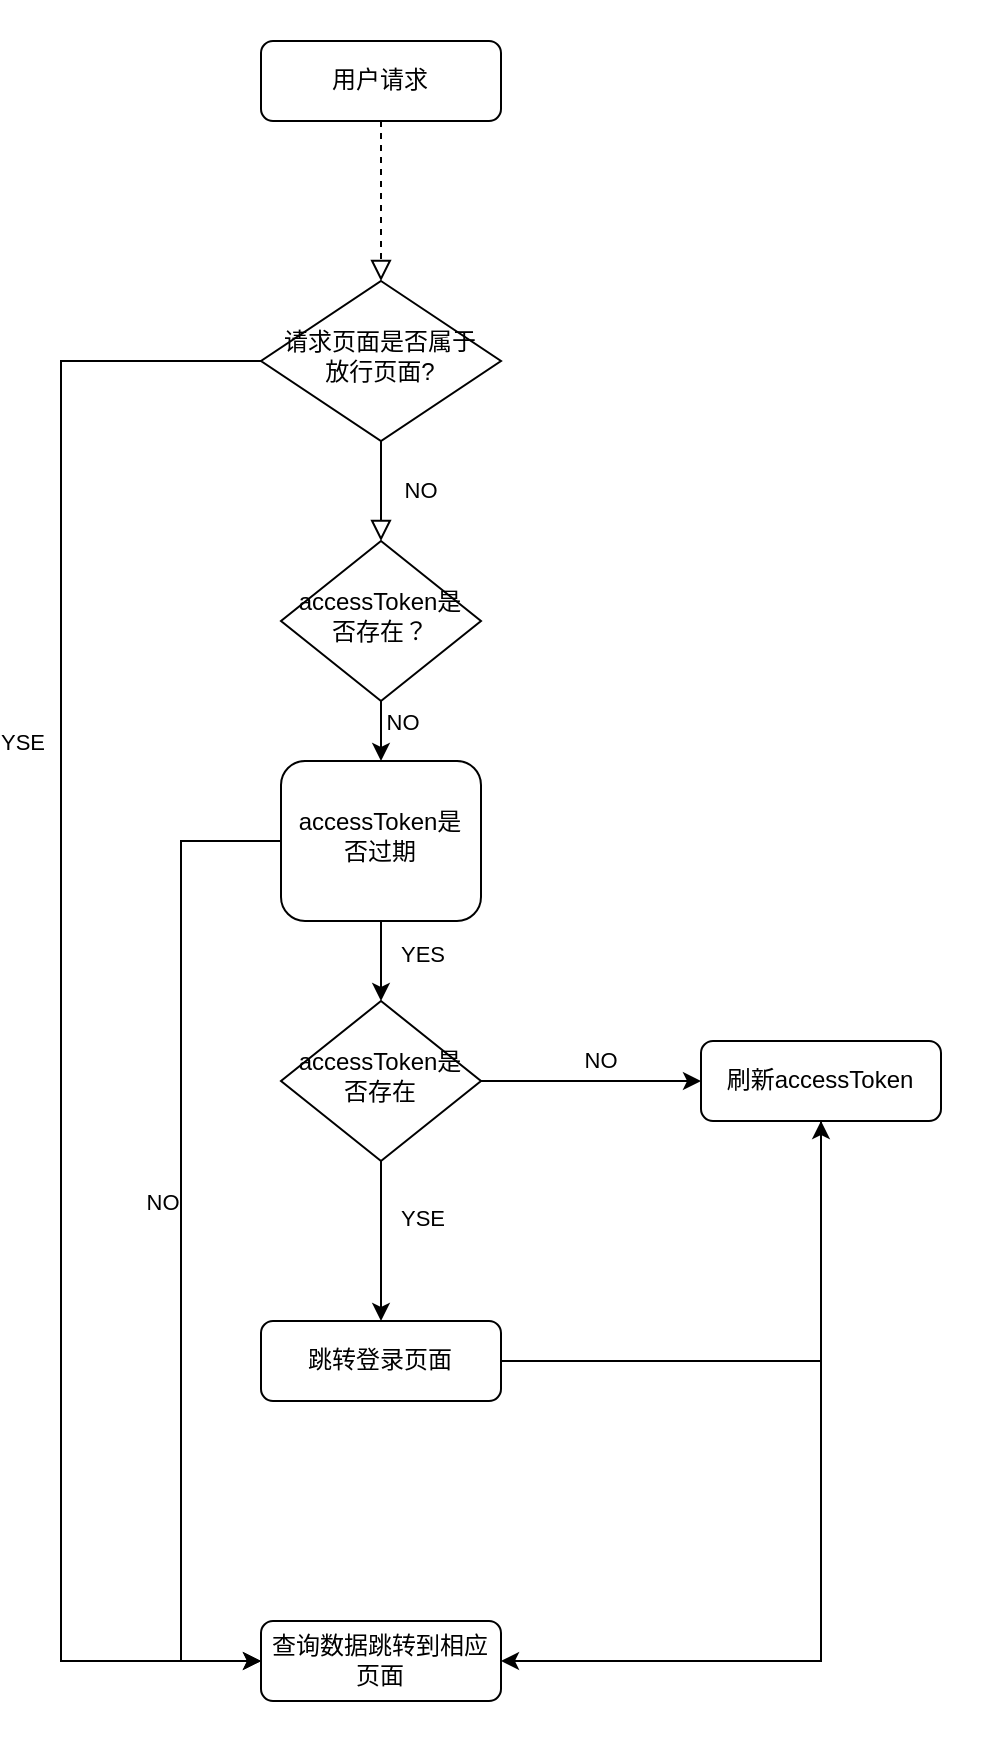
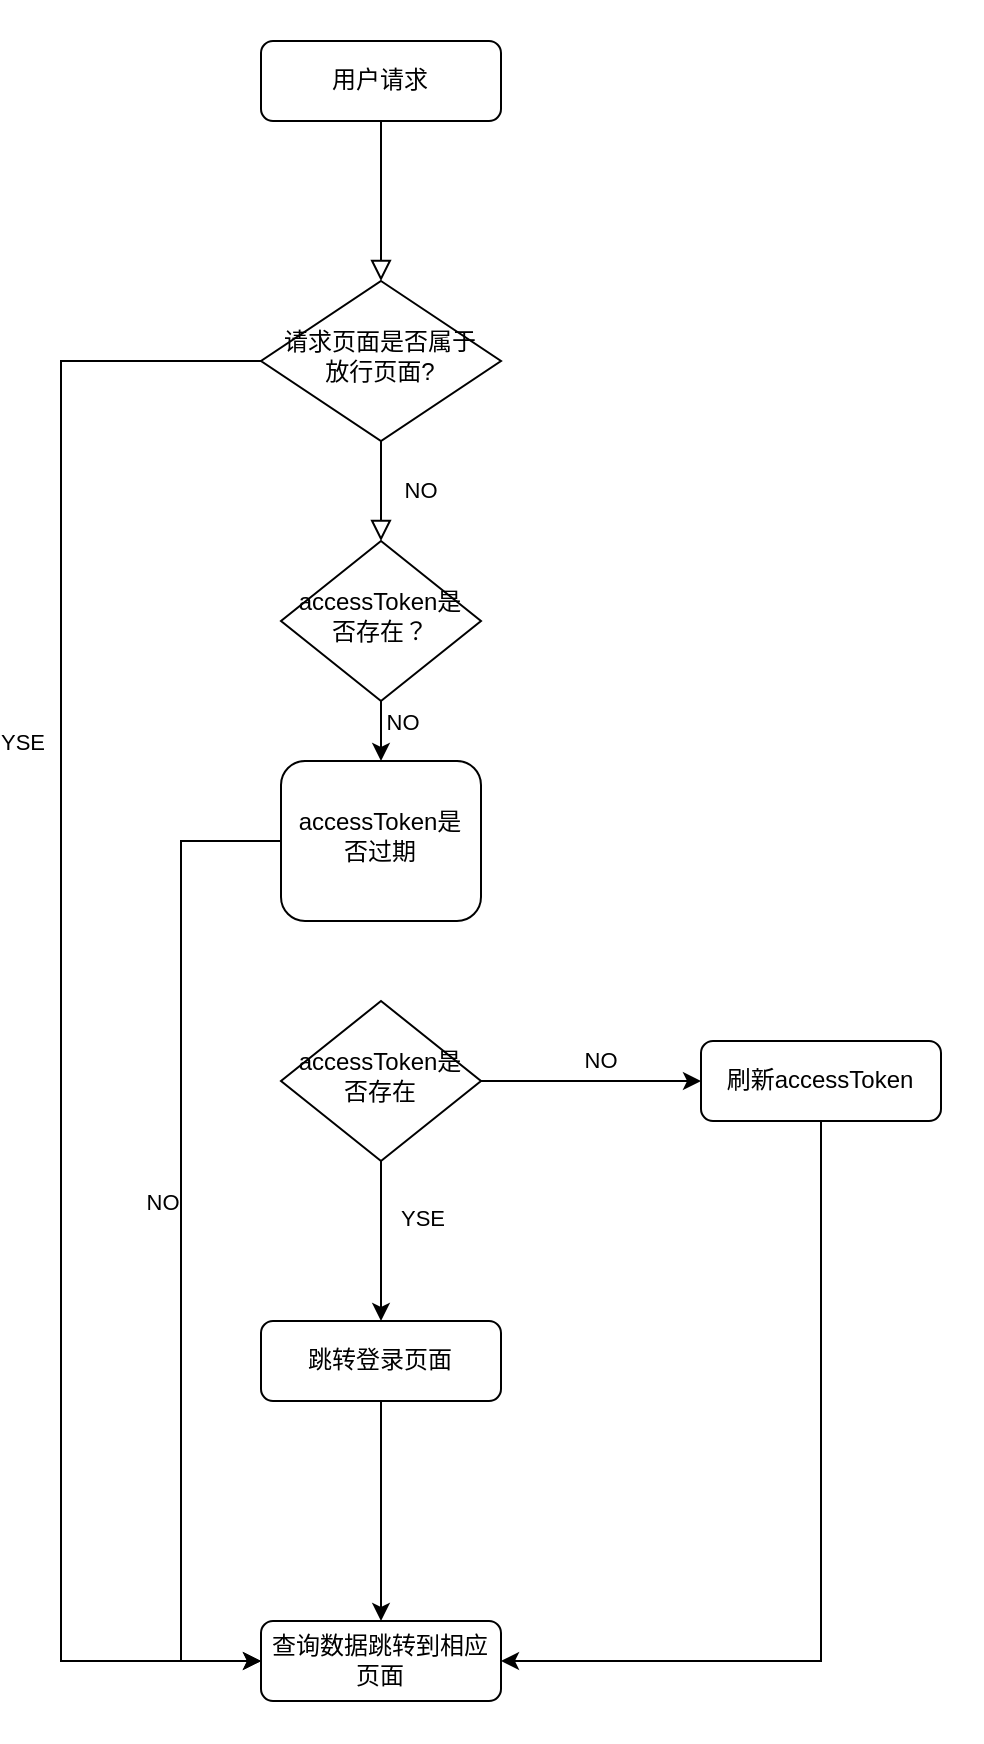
(381, 192) -> (381, 192)
(381, 954) -> none
(659, 1361) -> (381, 1504)
